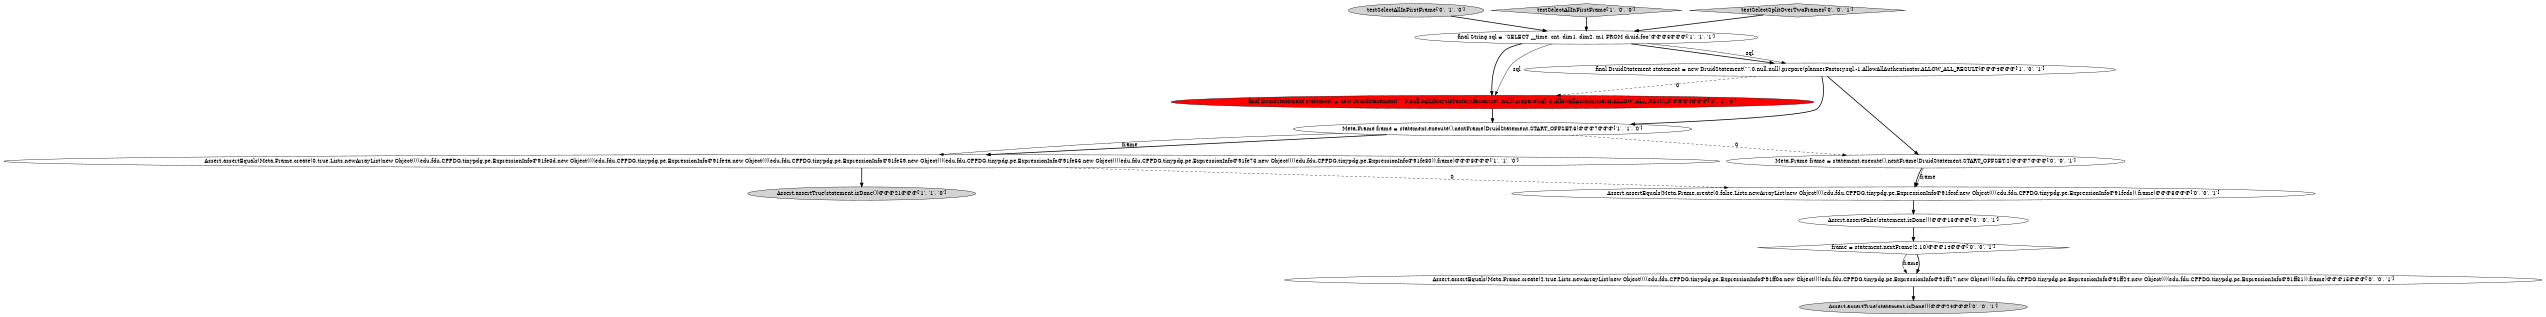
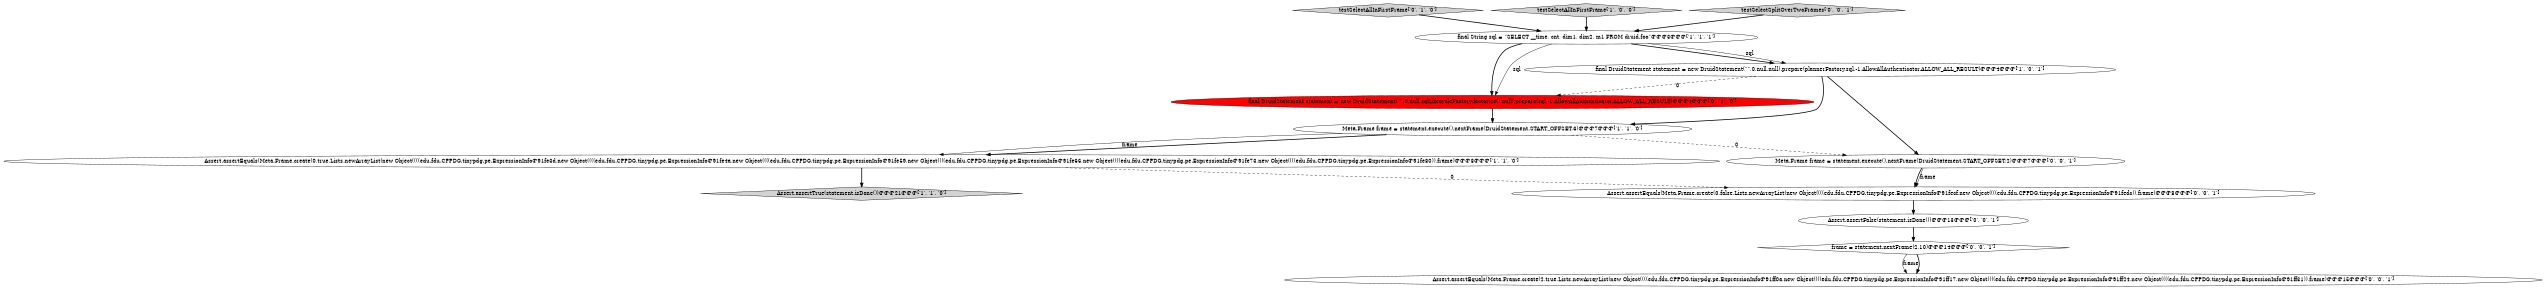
(1416, 10) -> (1388, 10)
(862, 194) -> (862, 194)
(1913, 307) -> none
